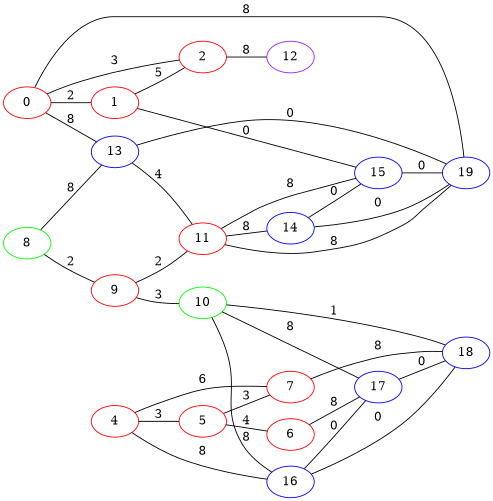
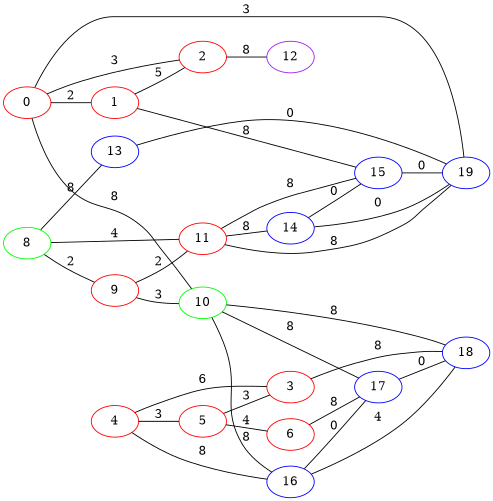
(247, 10) -> (247, 10)
(71, 127) -> (105, 208)
(247, 131) -> (247, 131)
(165, 191) -> (115, 241)
(334, 311) -> (334, 311)
(291, 387) -> (291, 387)
(378, 417) -> (378, 417)
